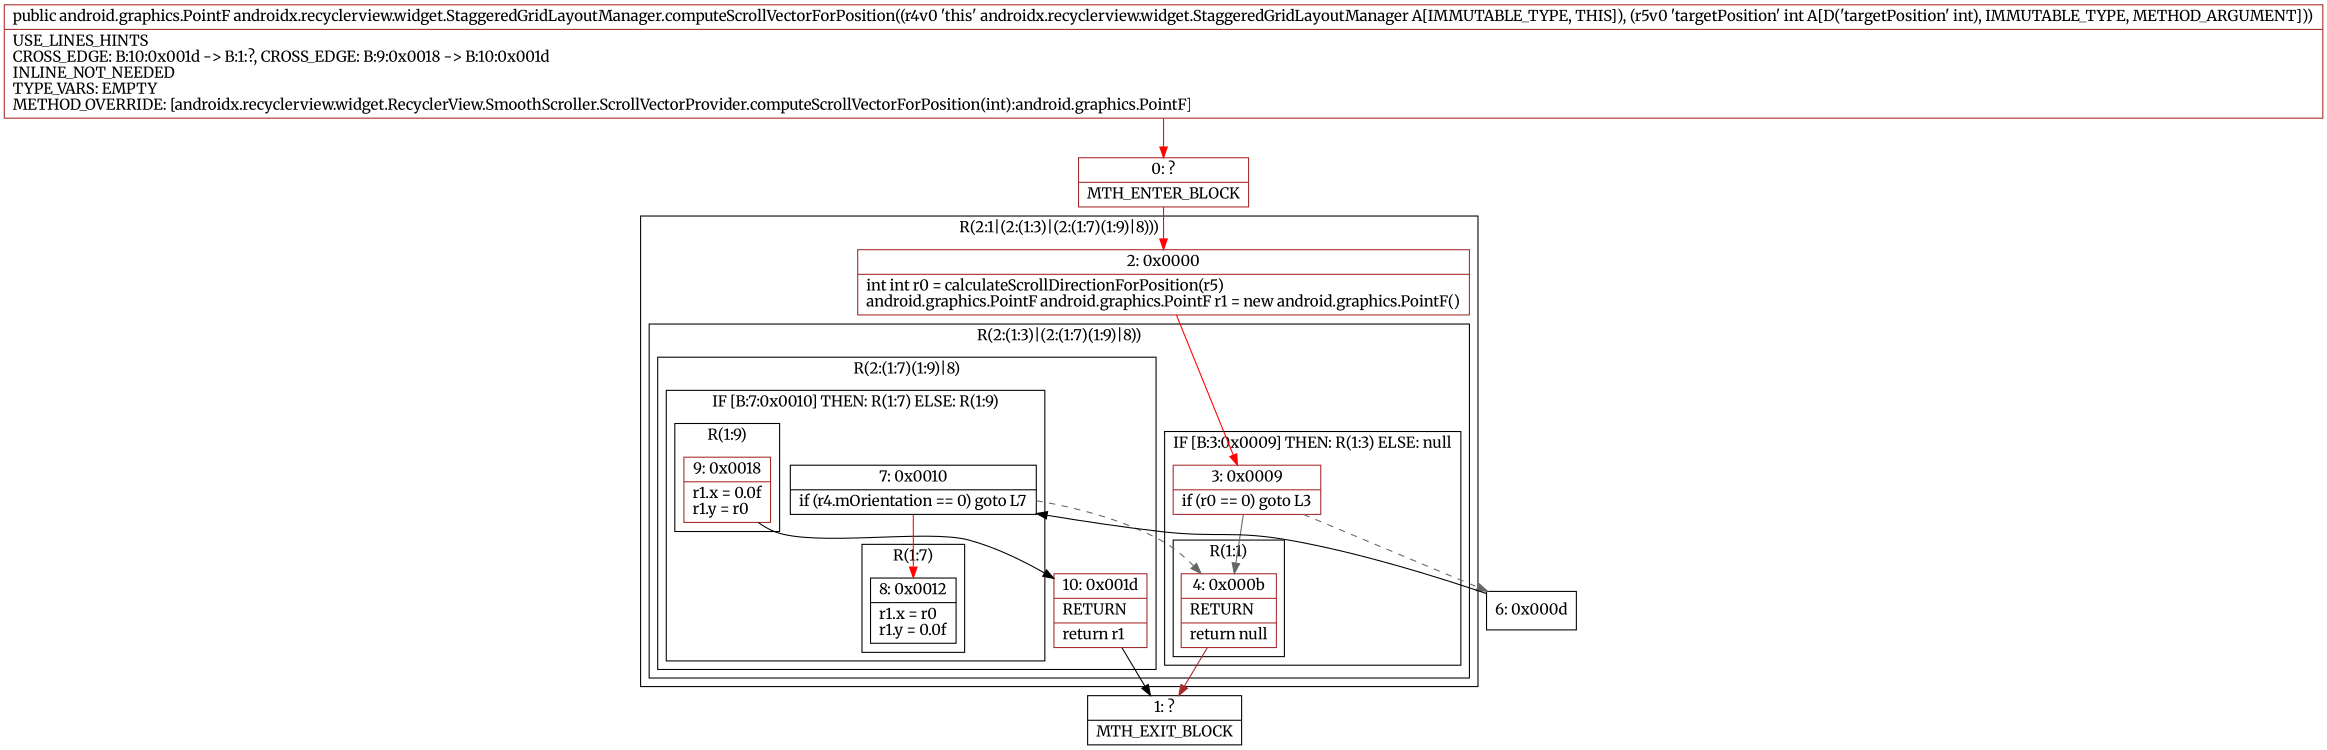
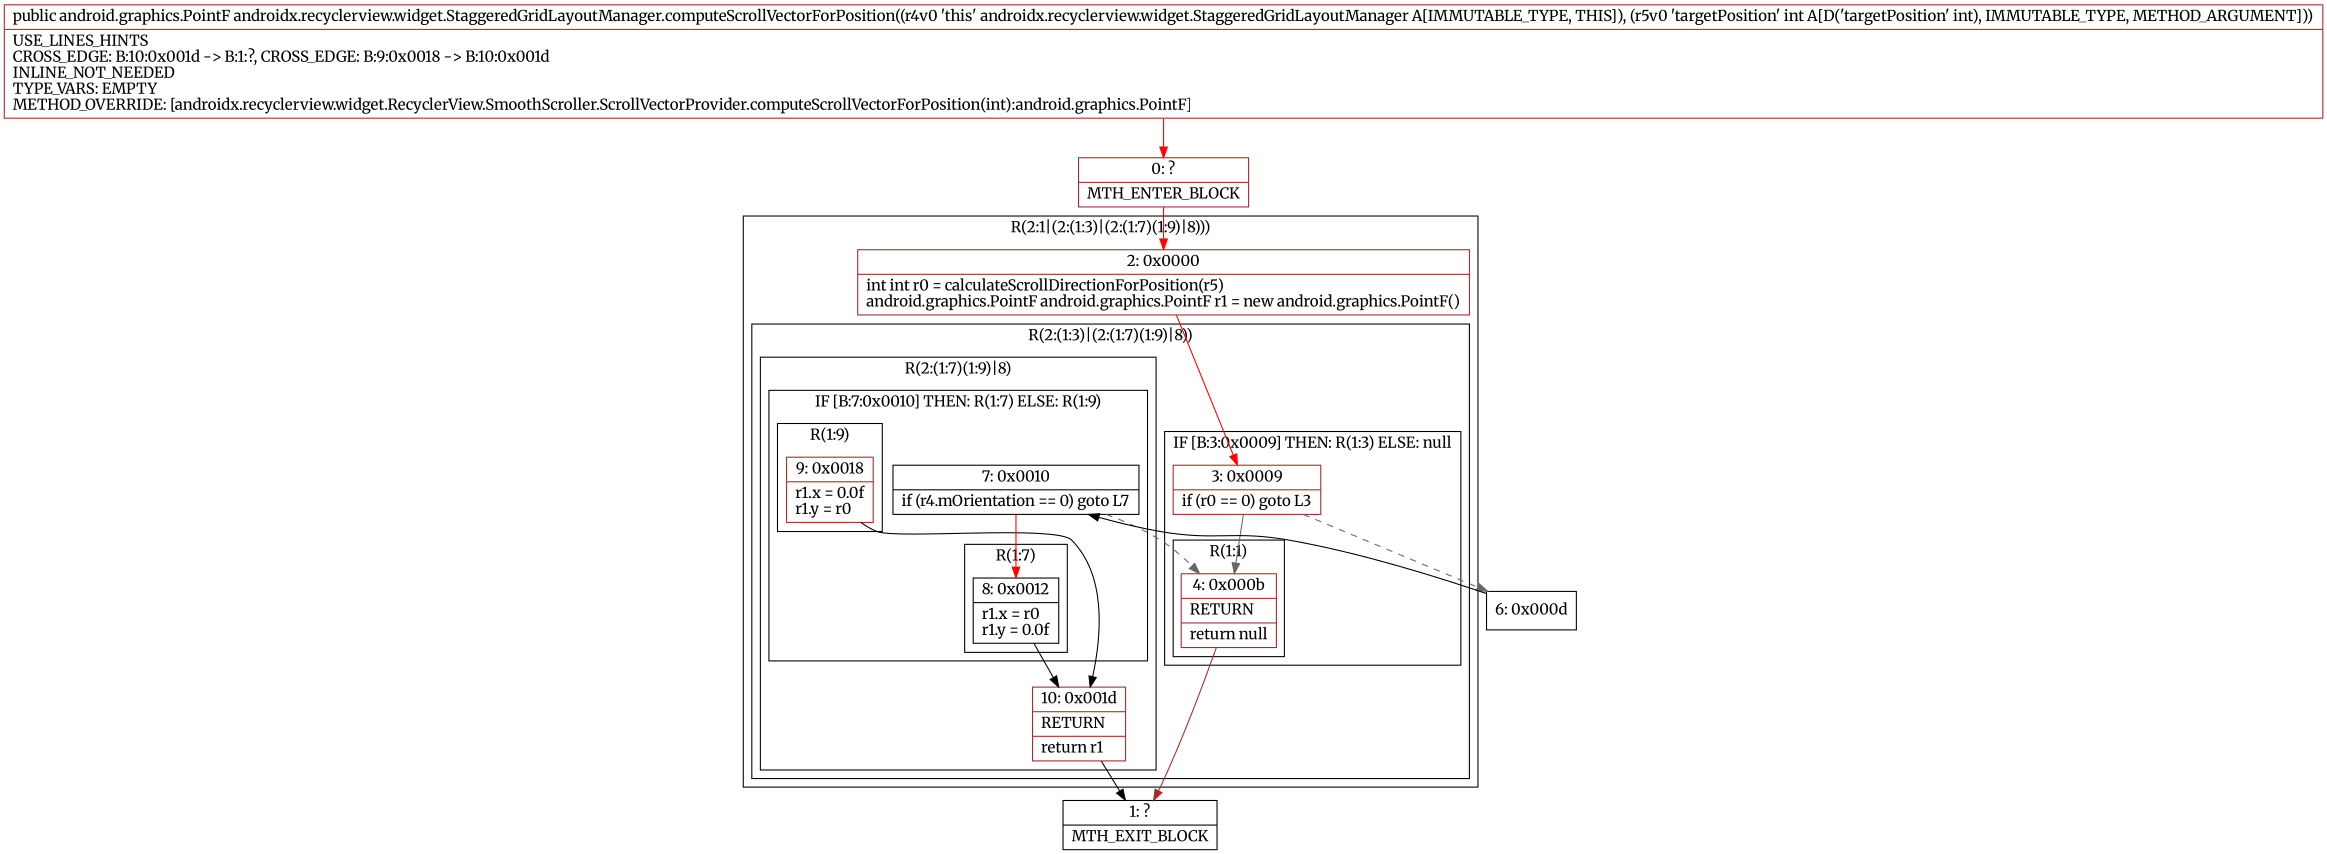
none -> (1048, 668)
